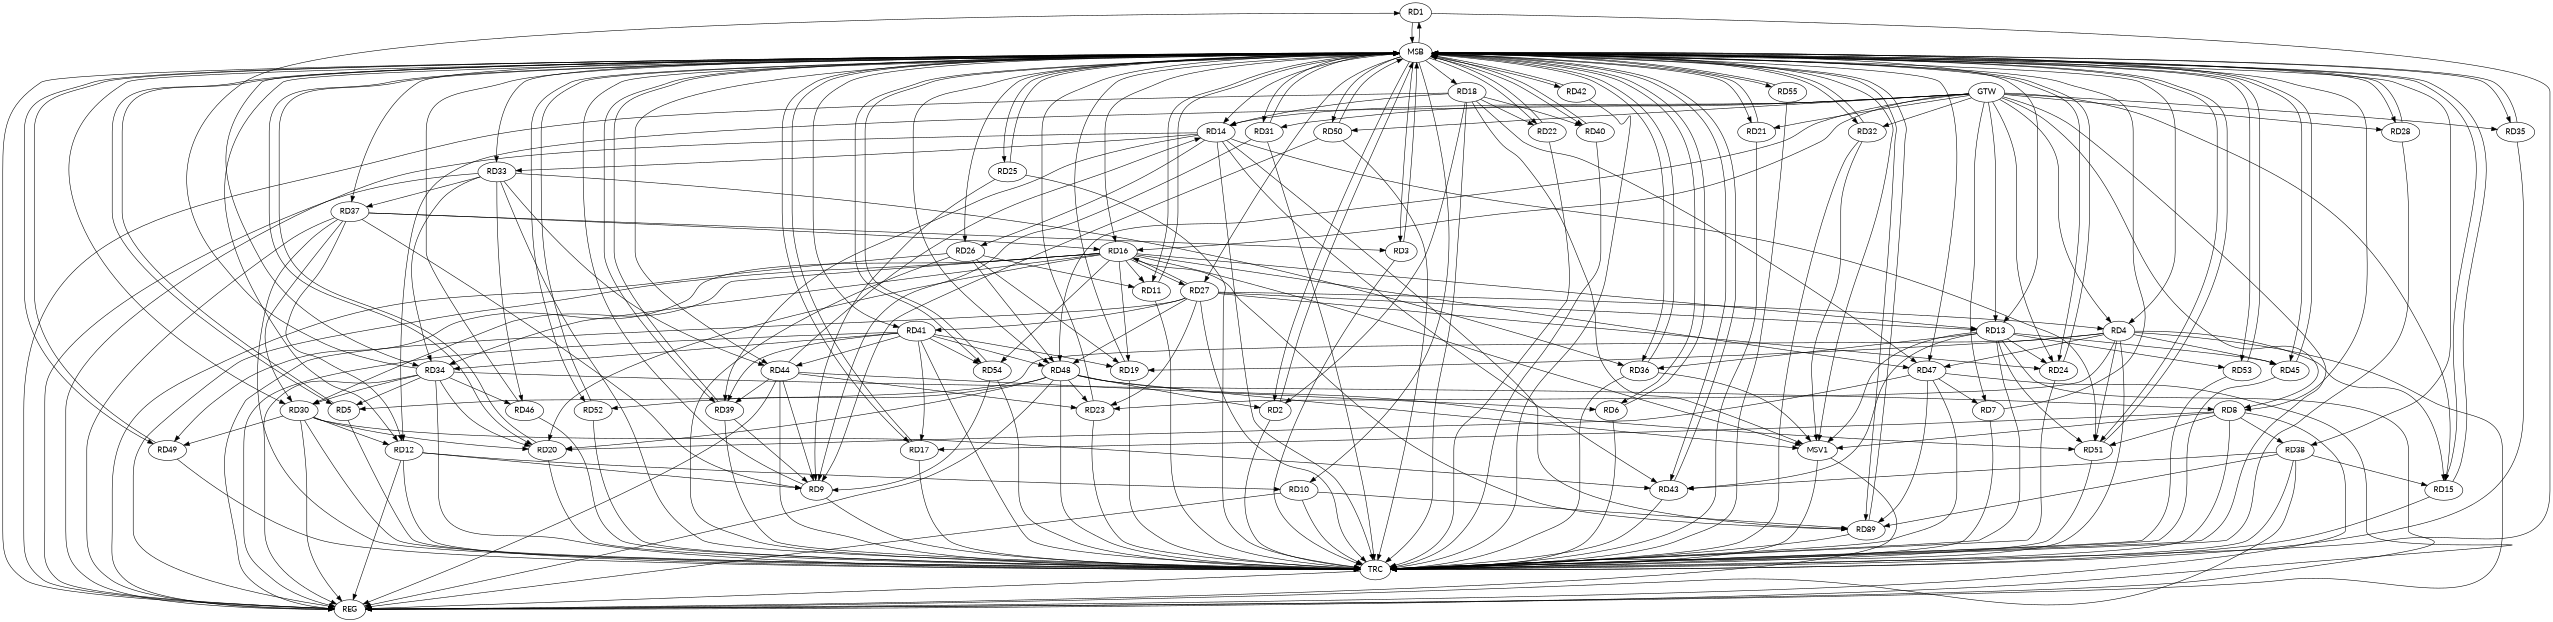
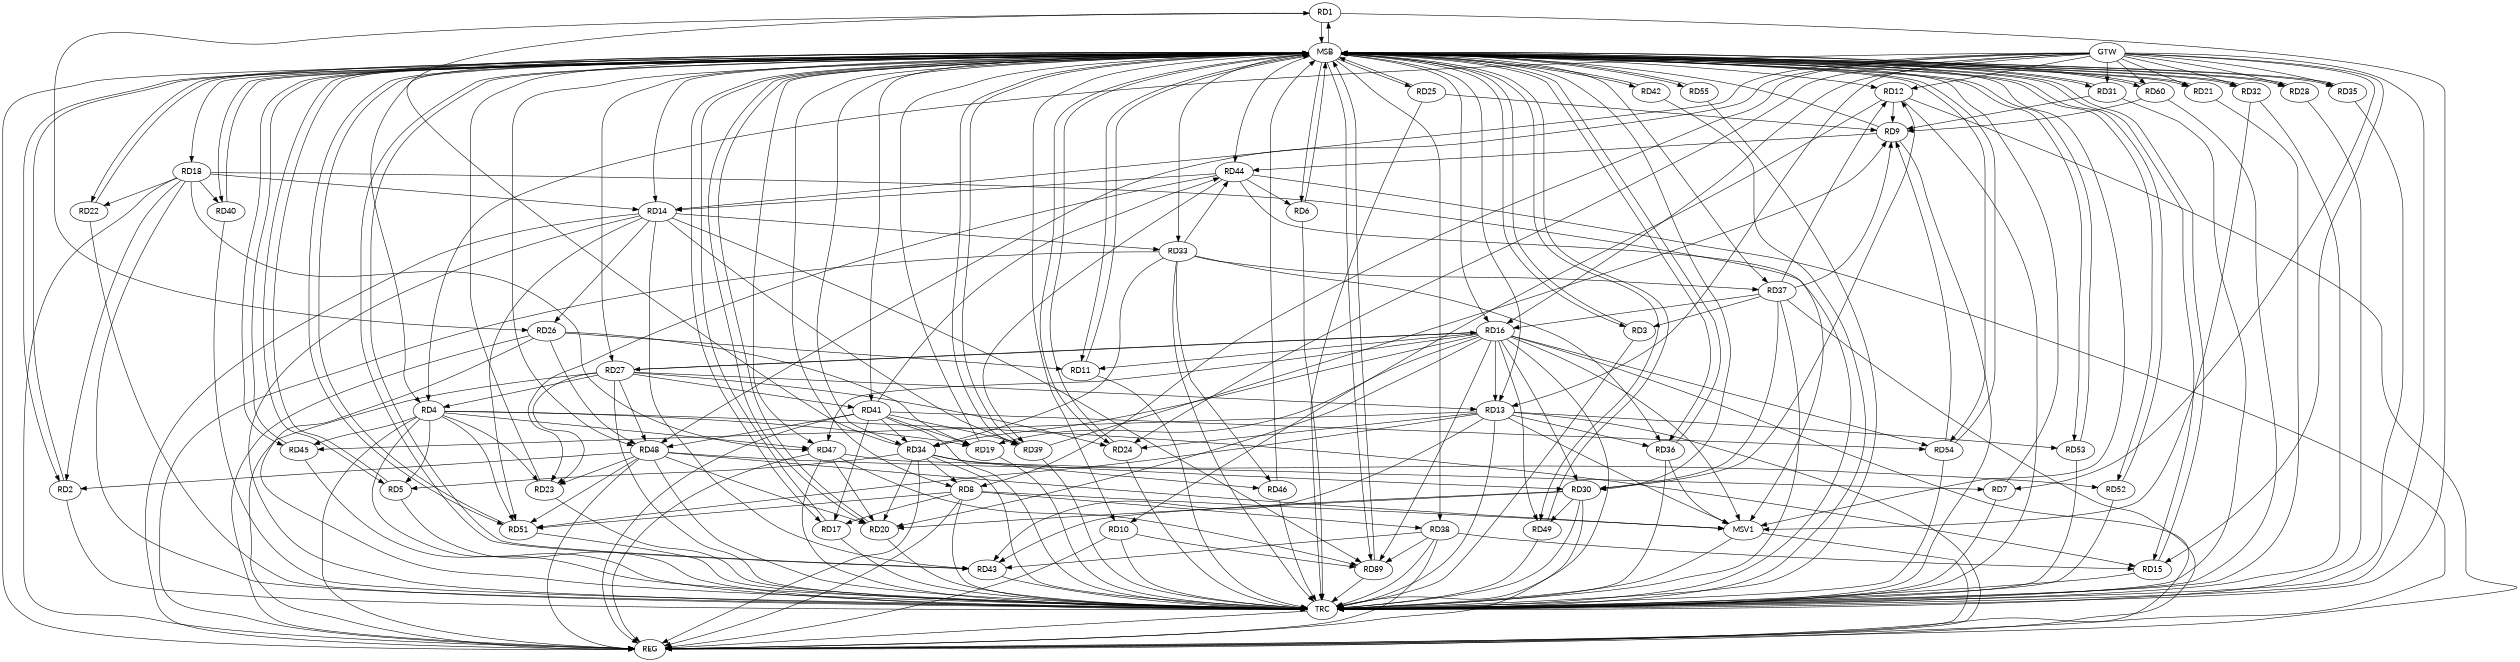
(1028, 79) -> (353, 37)
(1333, 132) -> (2155, 92)
(797, 428) -> (1568, 152)
none -> (1583, 550)
